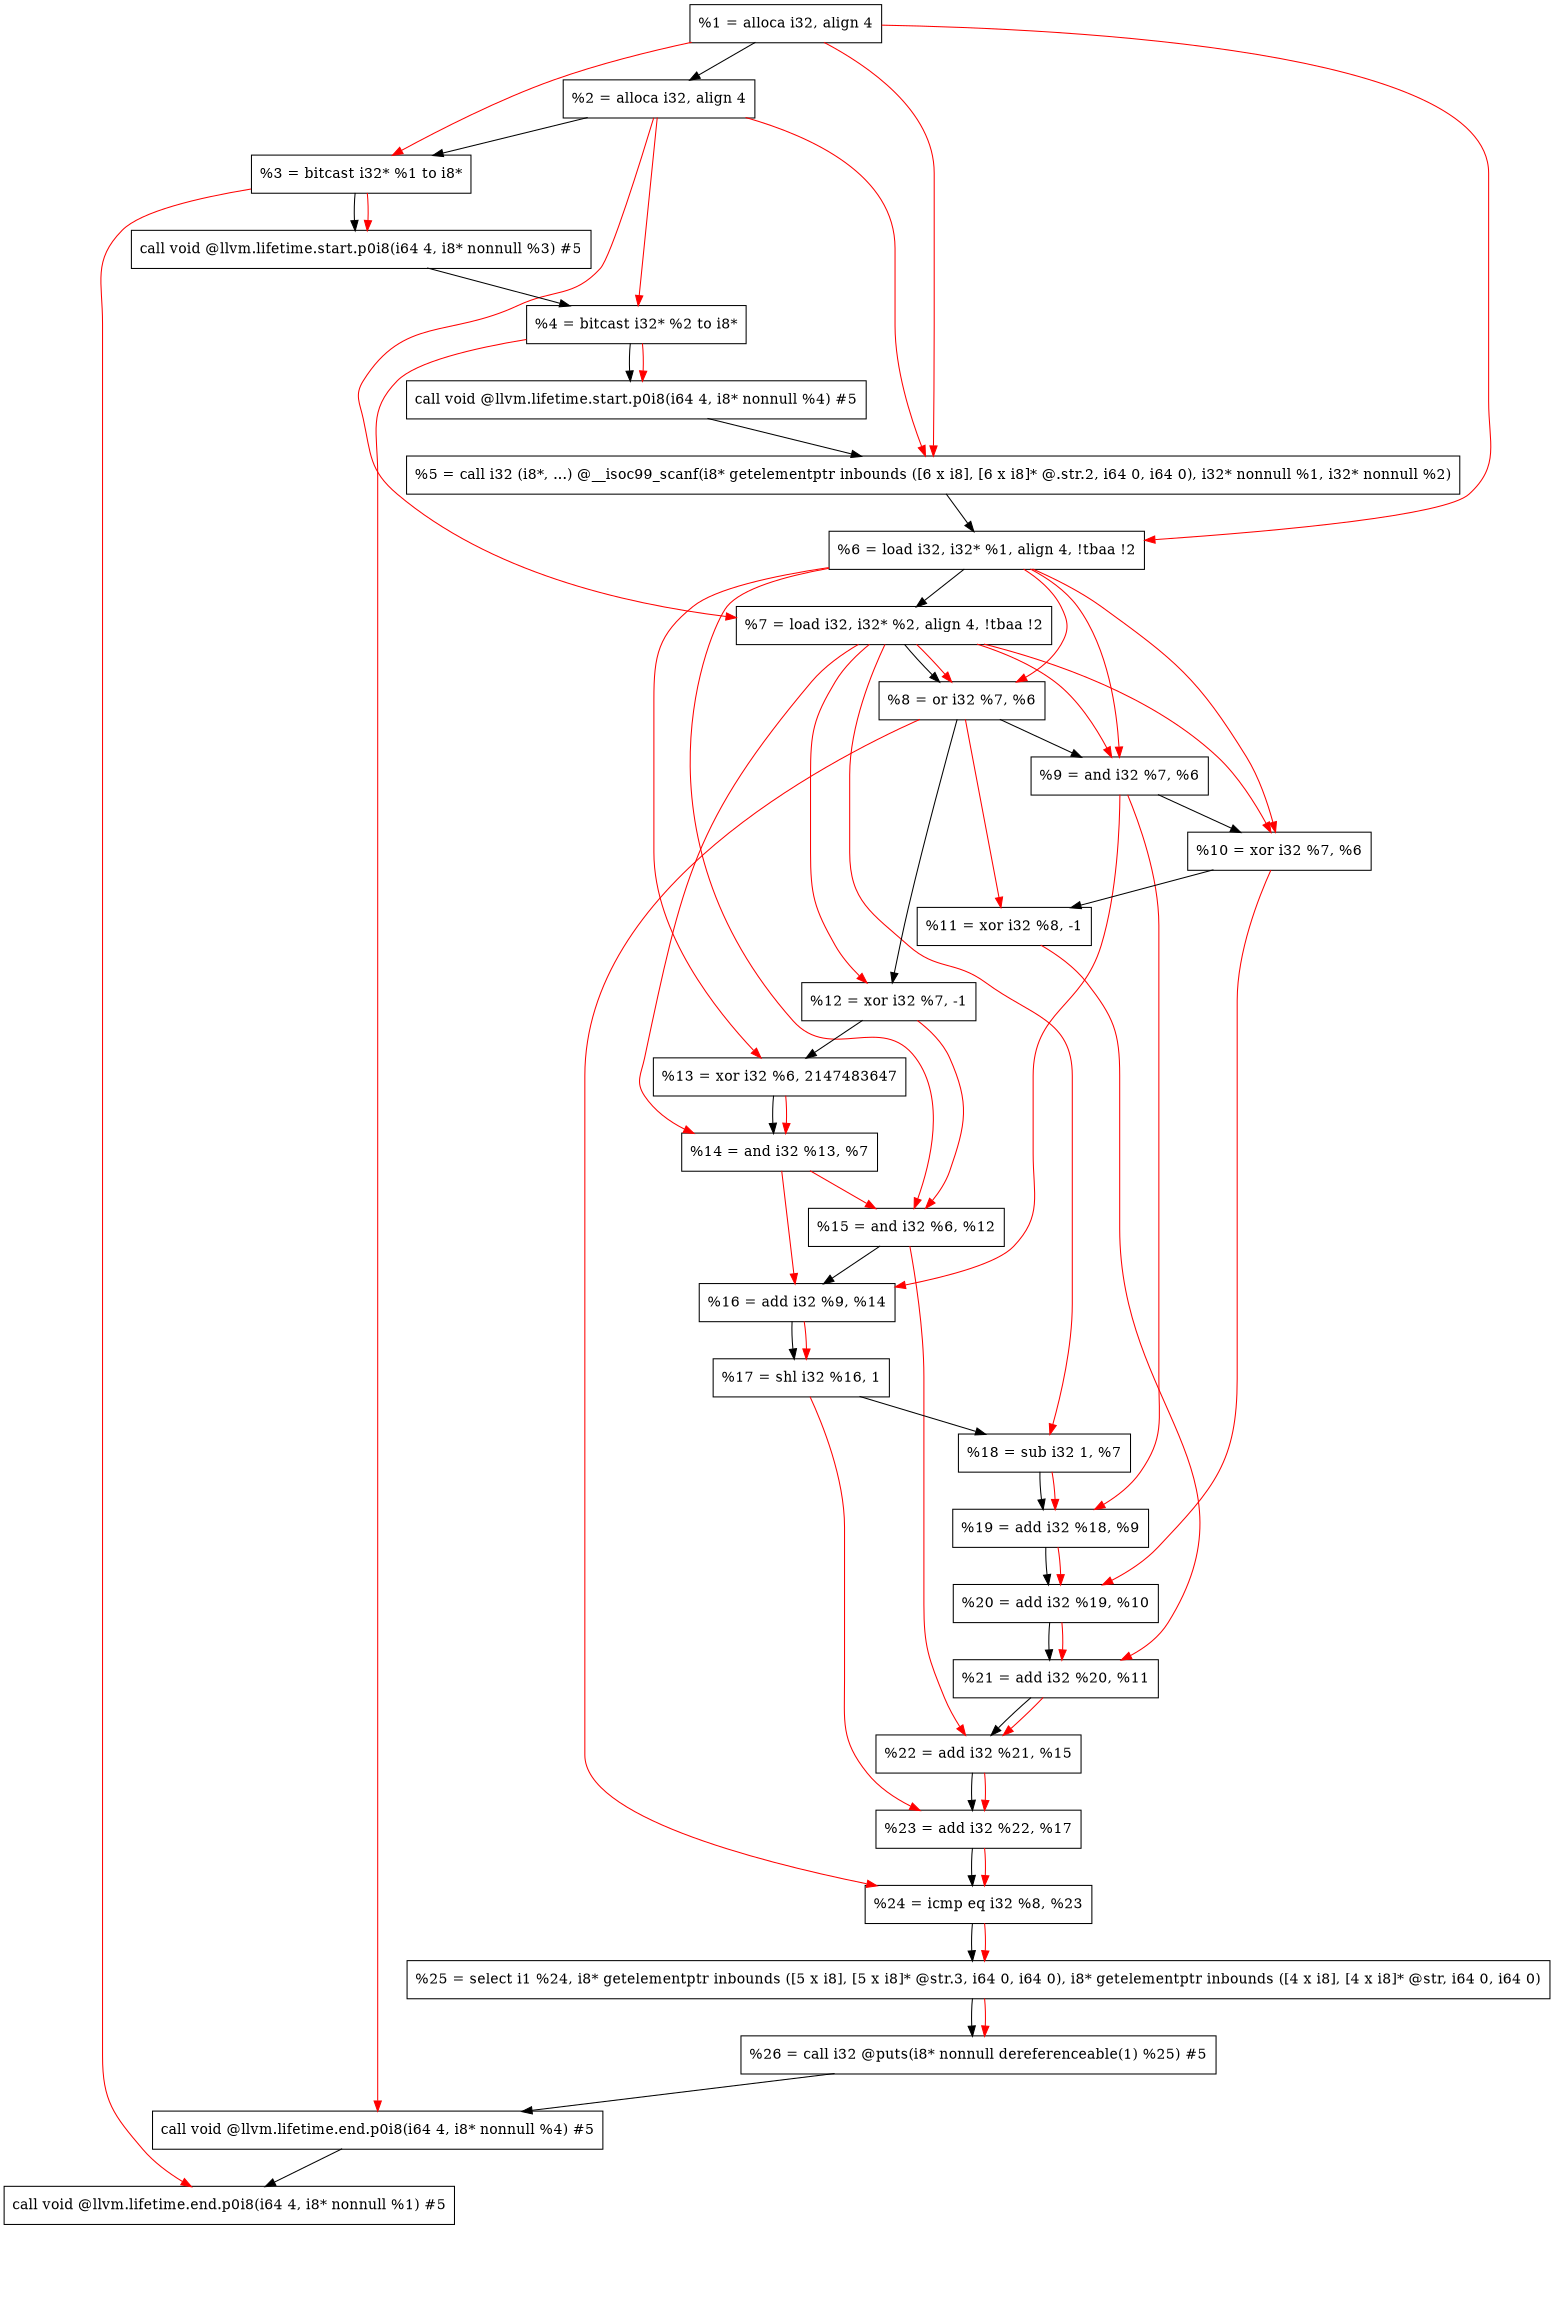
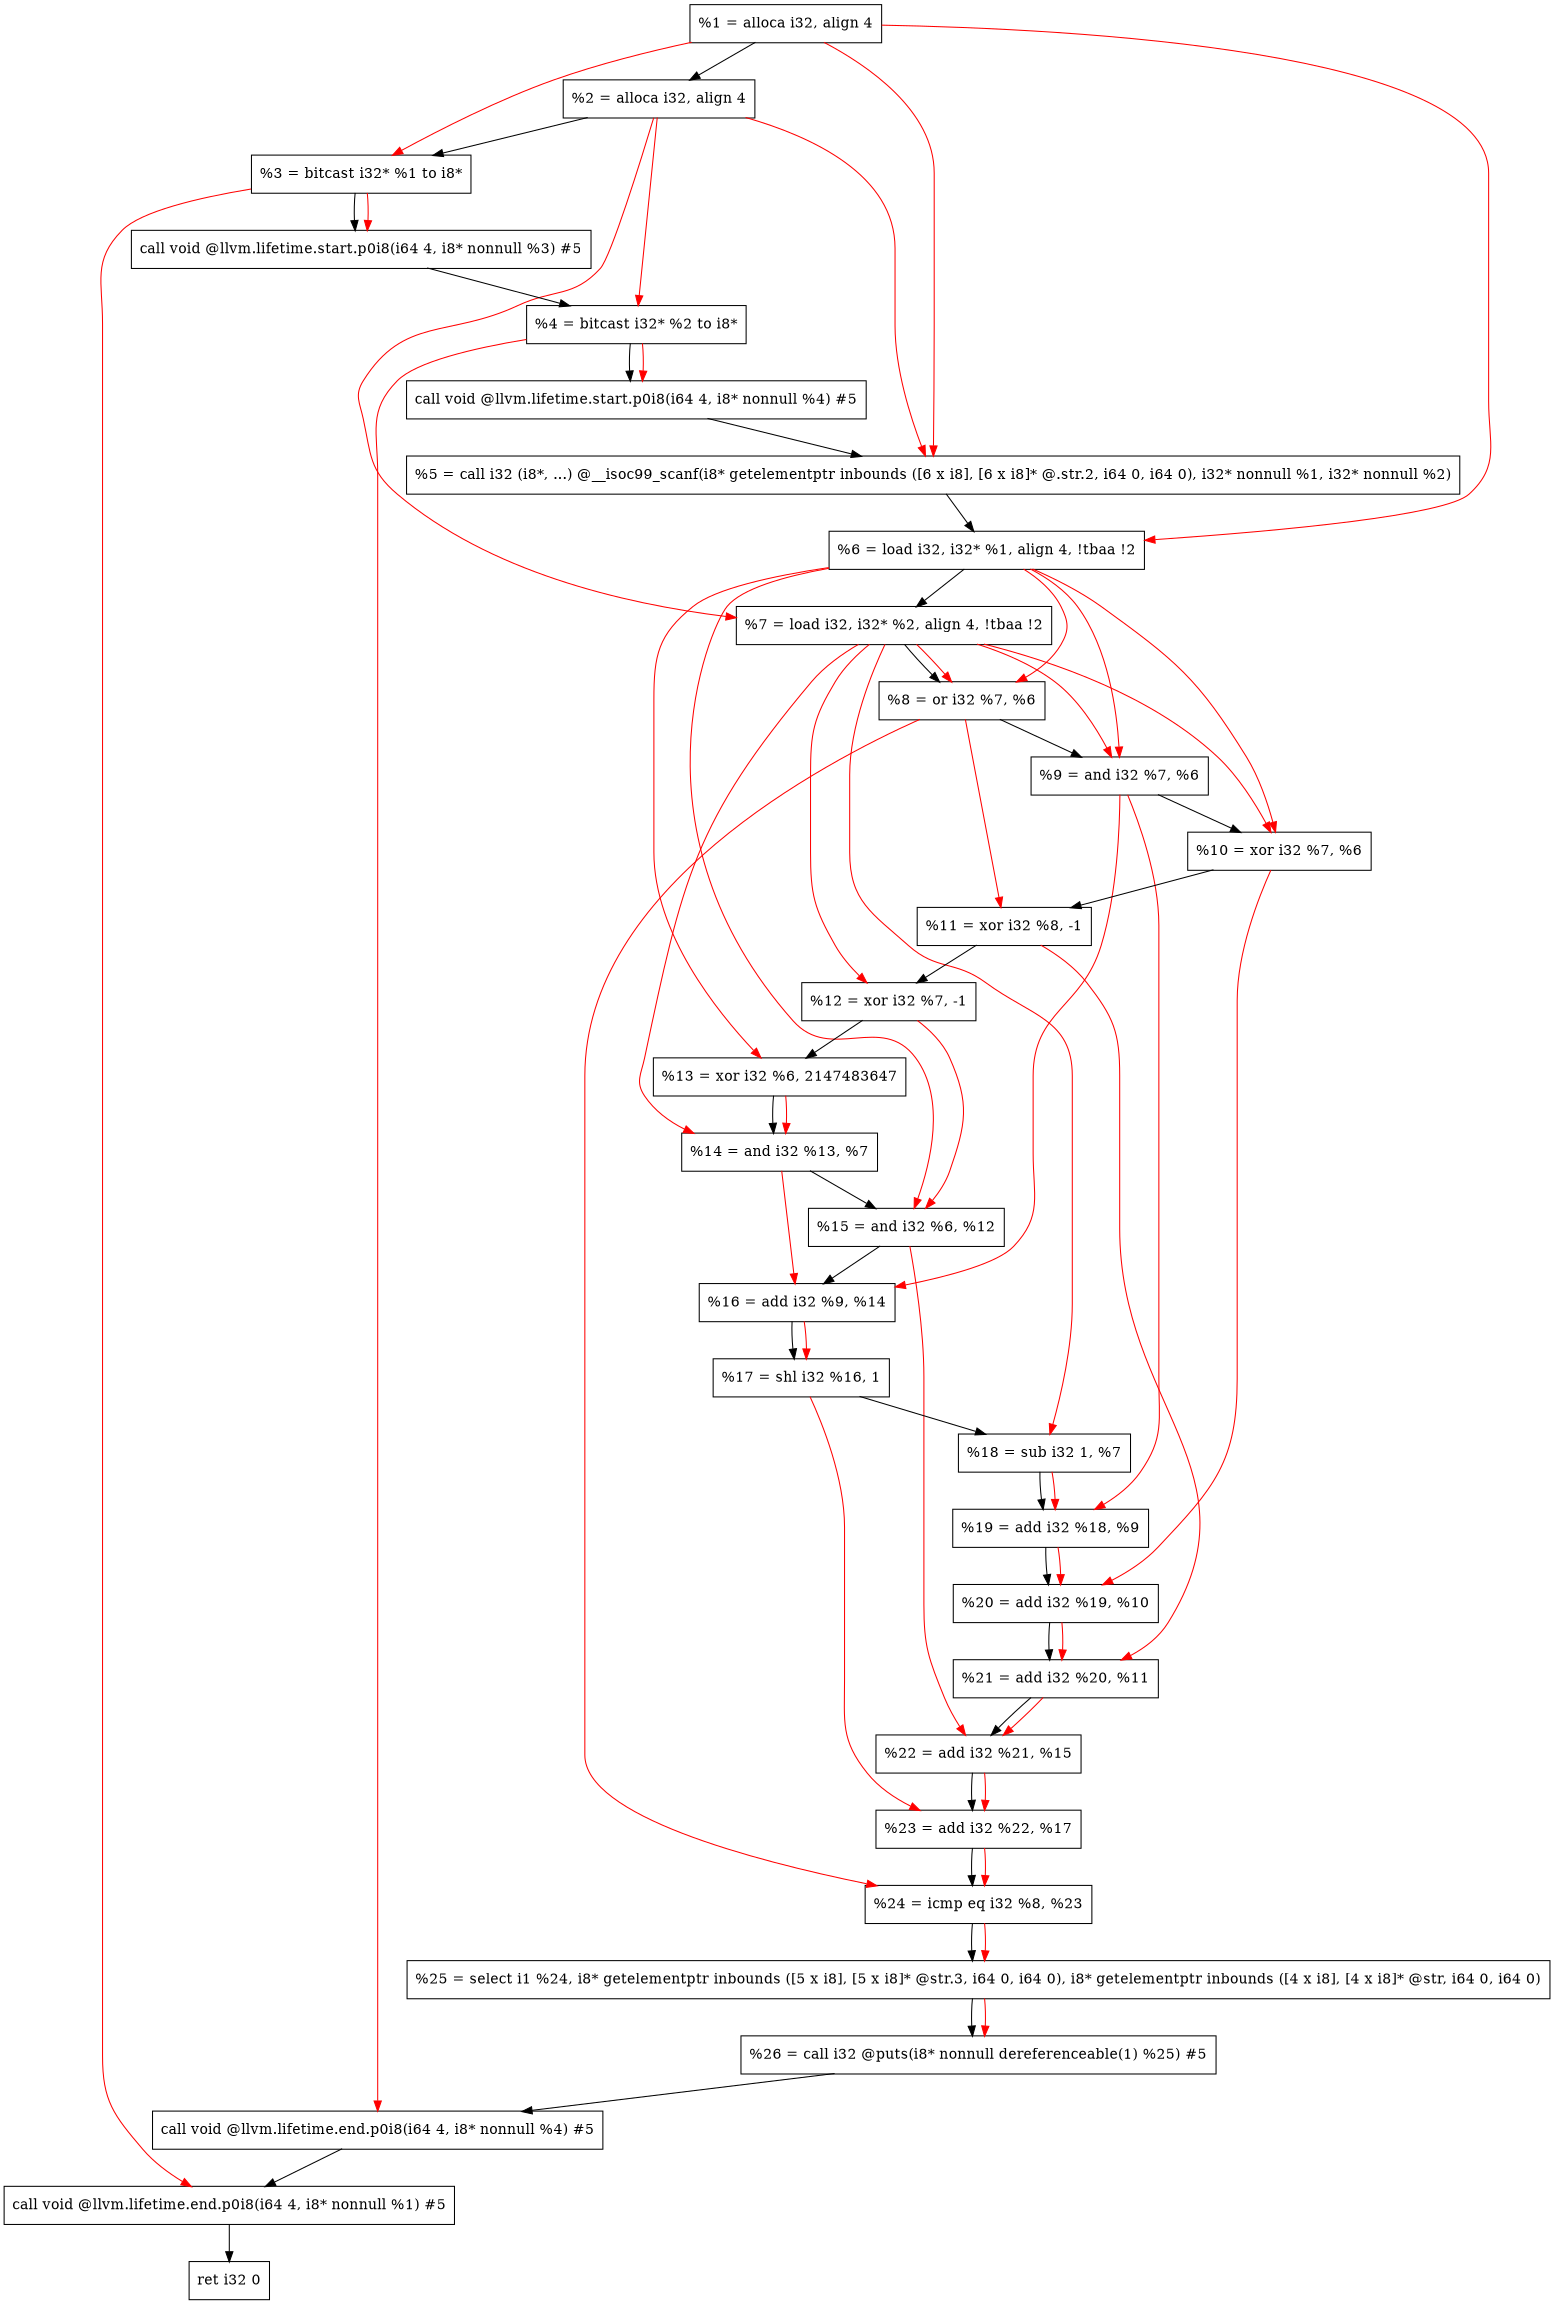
(924, 846) -> (952, 960)
(838, 1187) -> (838, 1187)
none -> (229, 2281)
